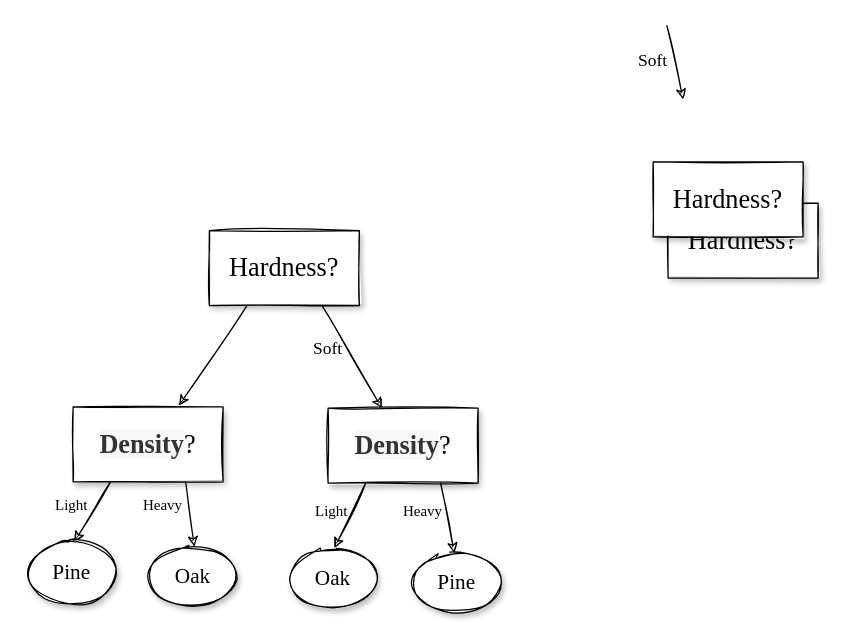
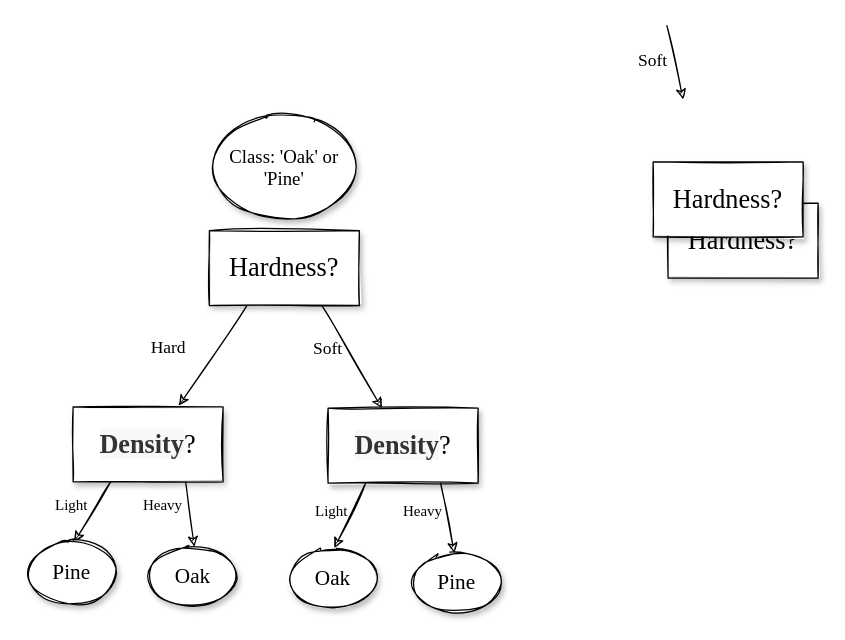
none -> (284, 167)
none -> (169, 348)
